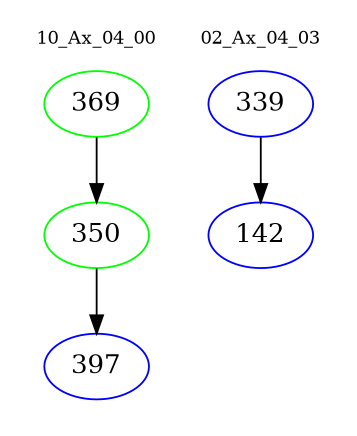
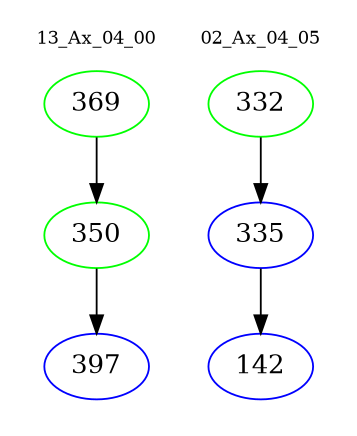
(97, 39) -> (97, 39)
(261, 39) -> (261, 39)
none -> (261, 104)
(261, 104) -> (261, 235)
